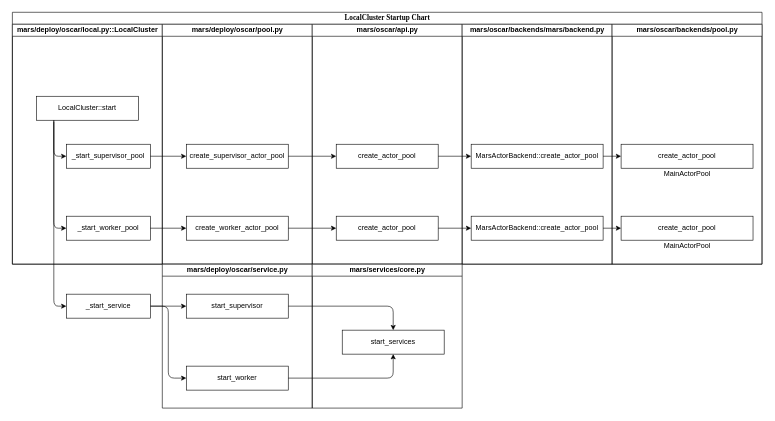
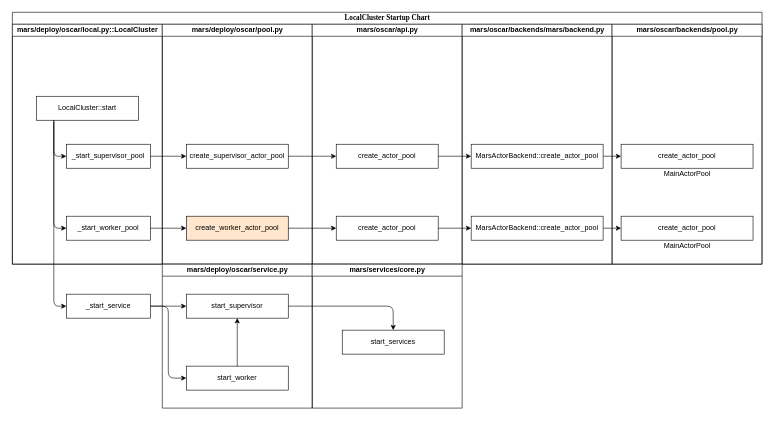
(237, 228) -> (237, 228)
(392, 377) -> (237, 323)
